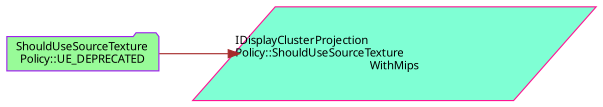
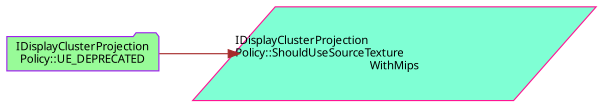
(83, 54) -> (83, 54)
